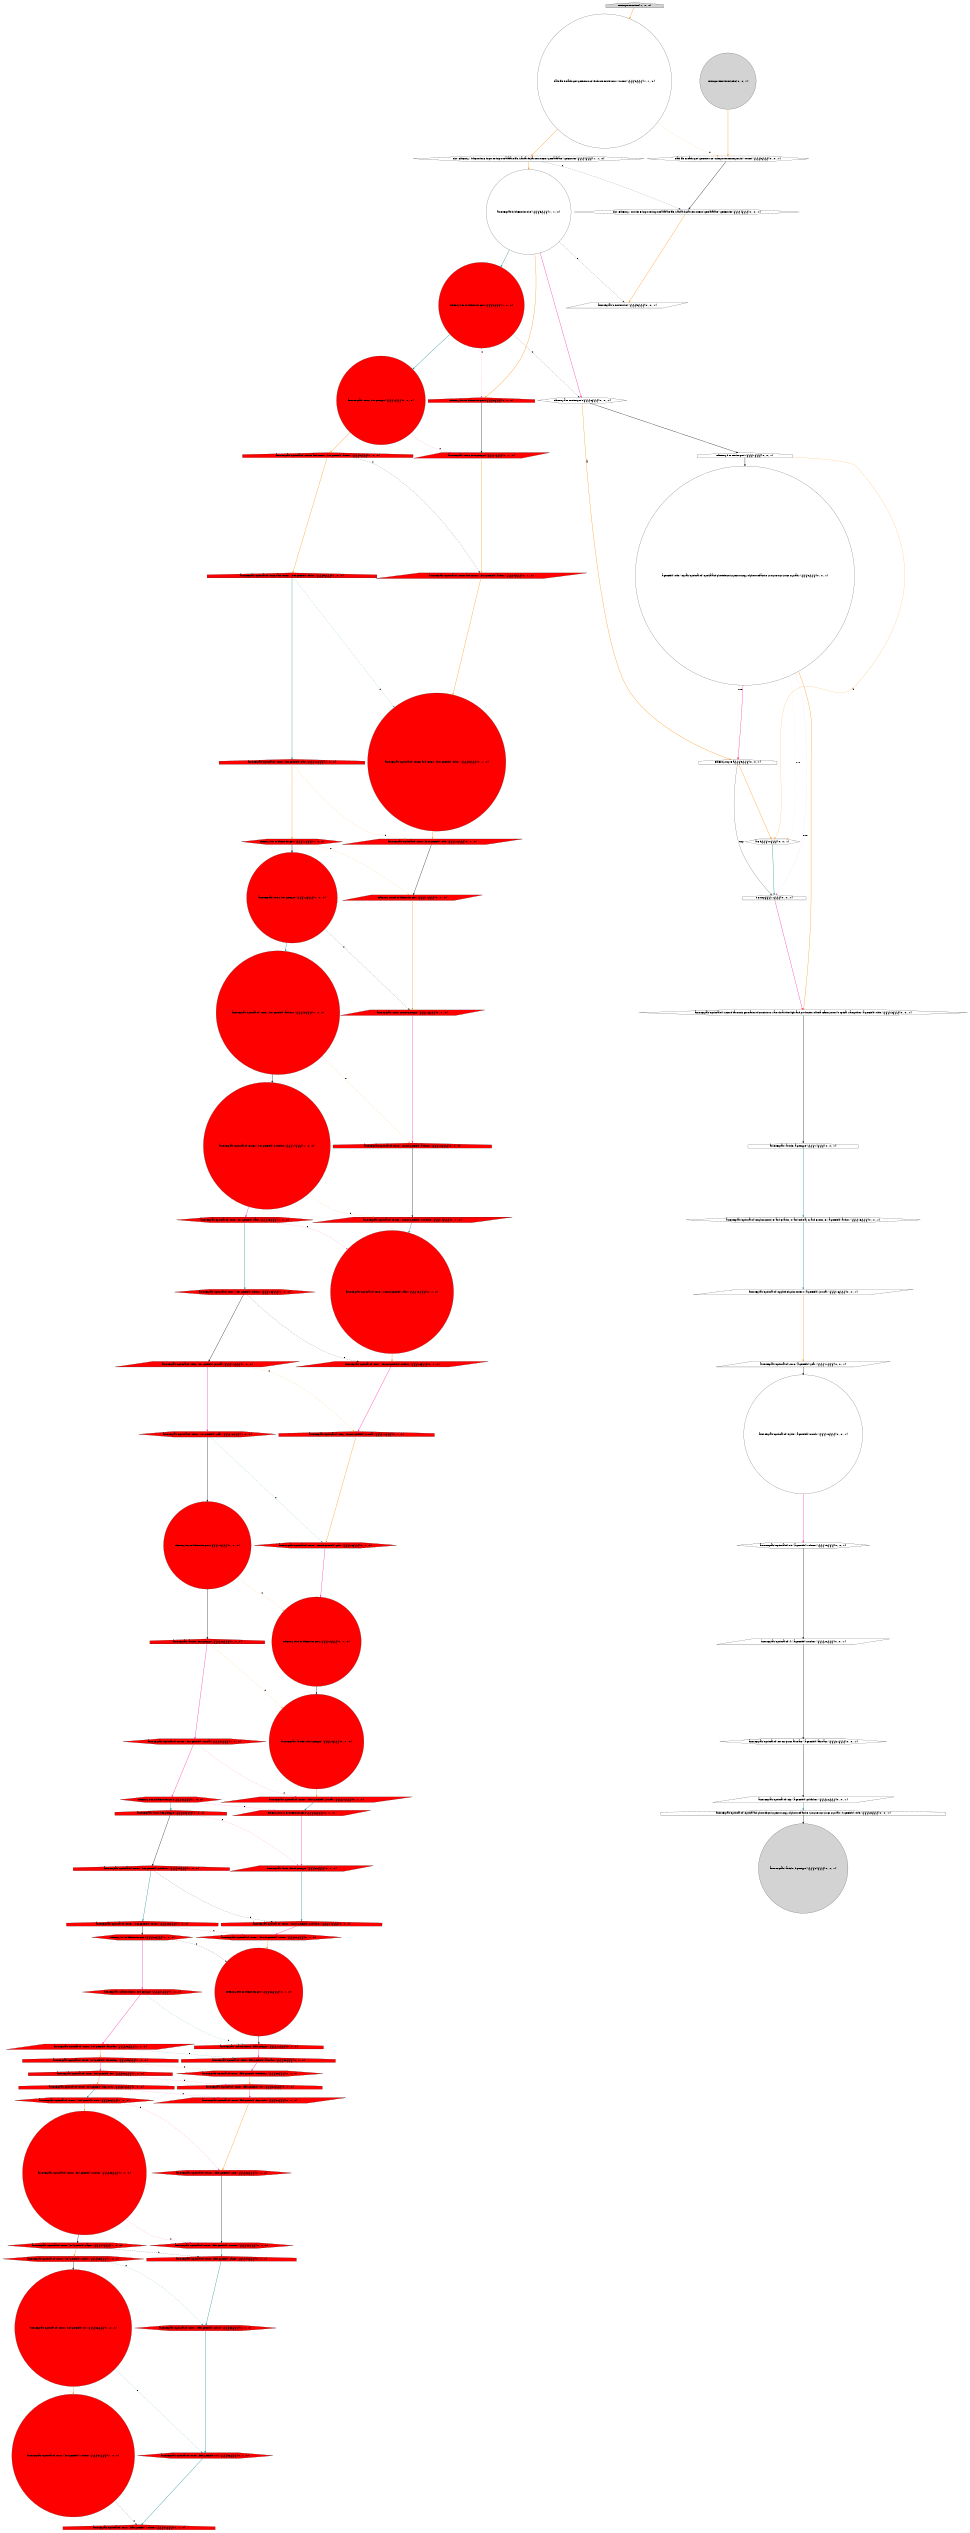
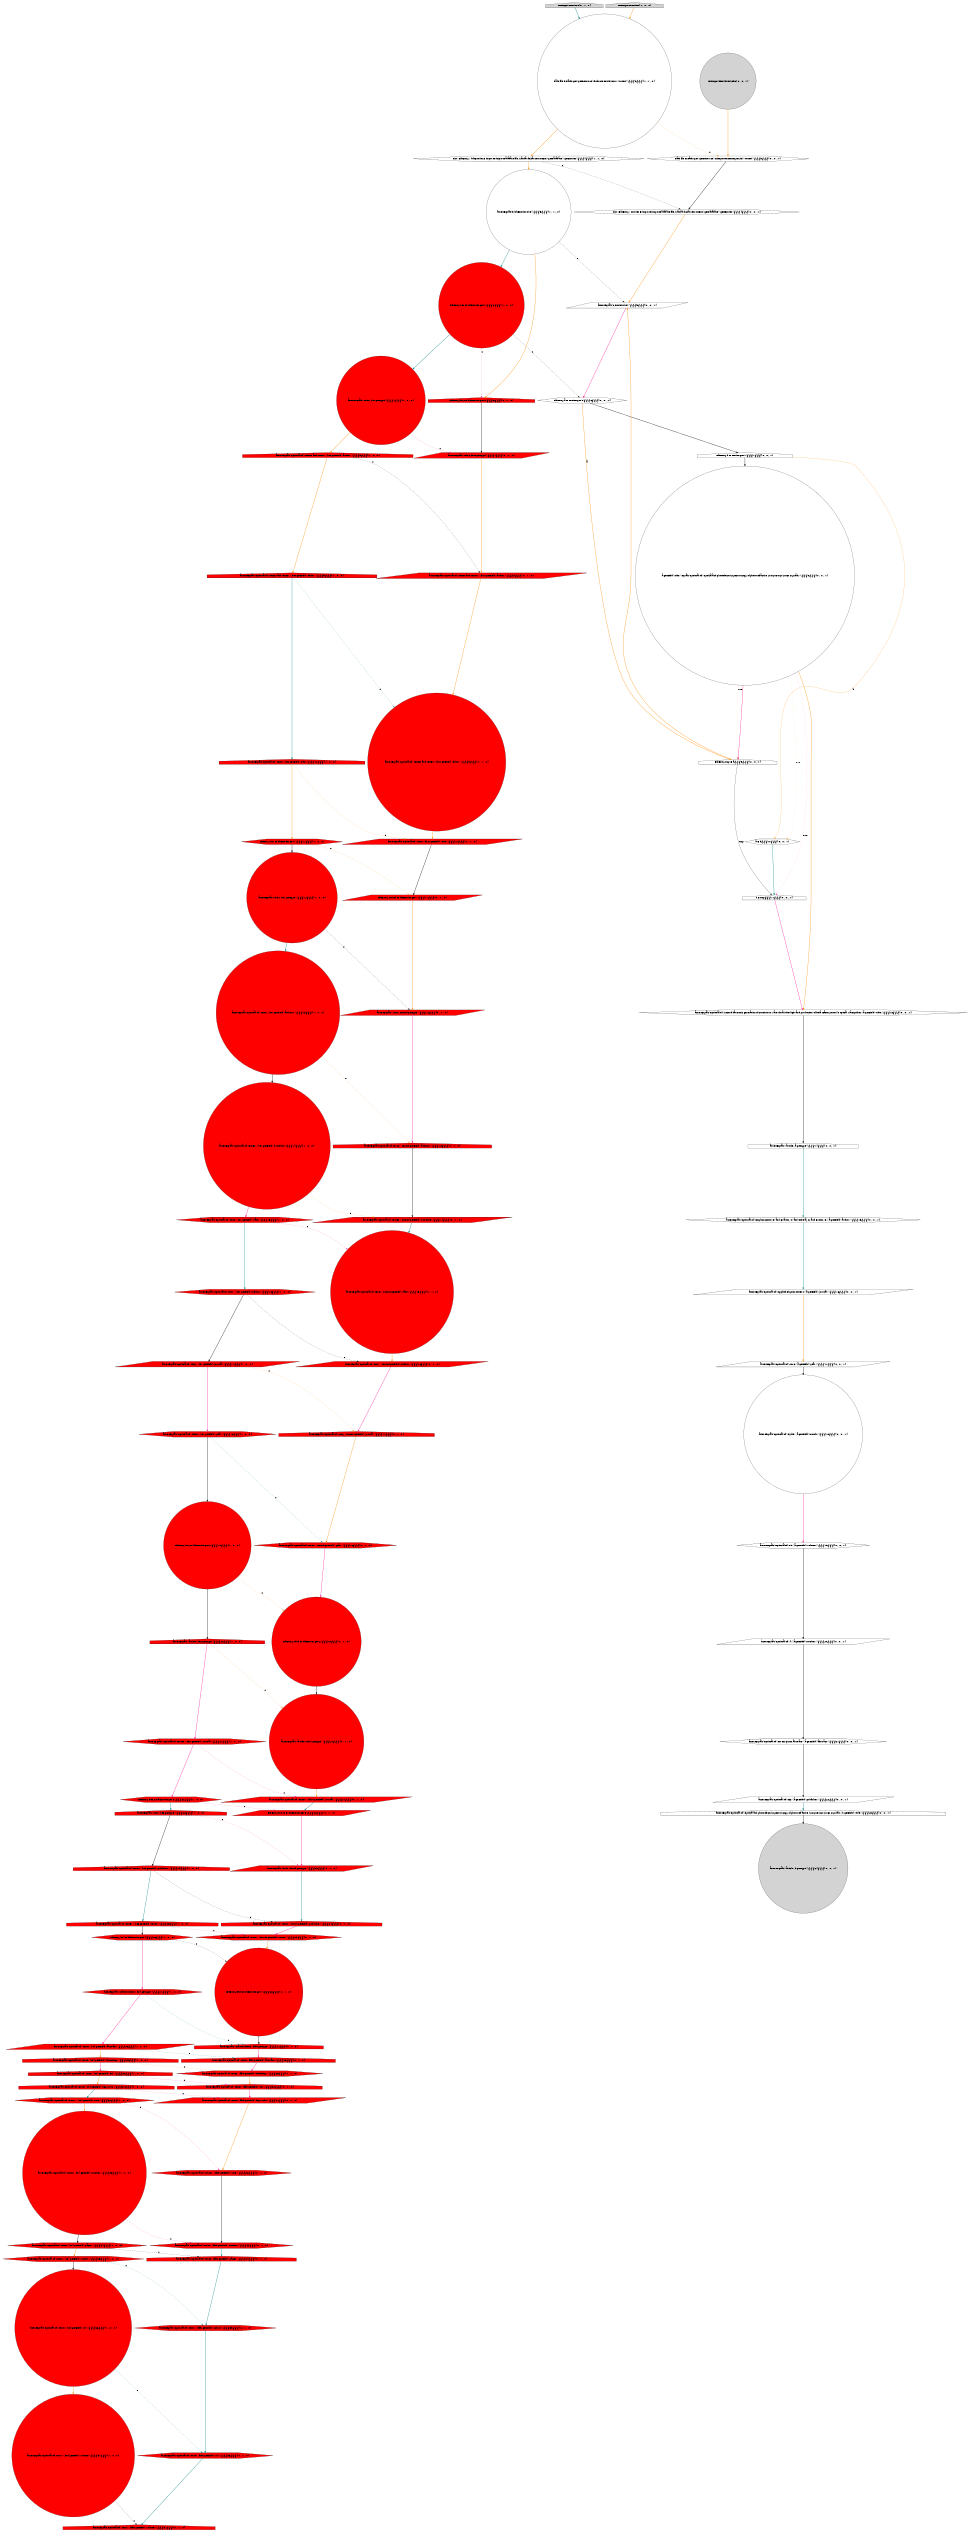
none -> (574, 5)
(560, 324) -> (605, 352)
(755, 801) -> (631, 561)
